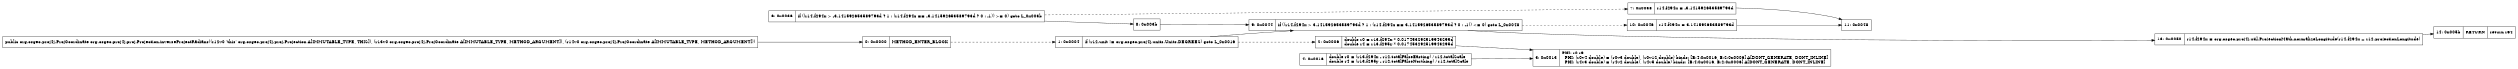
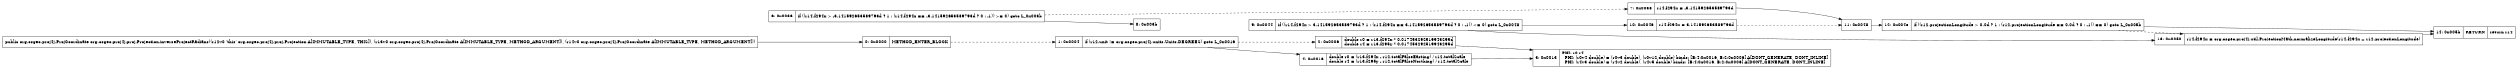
(1203, 25) -> none
(1573, 25) -> (1573, 25)
(1788, 25) -> (1788, 25)
none -> (2013, 25)
(2502, 32) -> (2502, 32)
(1250, 34) -> (1252, 51)
(1574, 53) -> (1574, 53)
